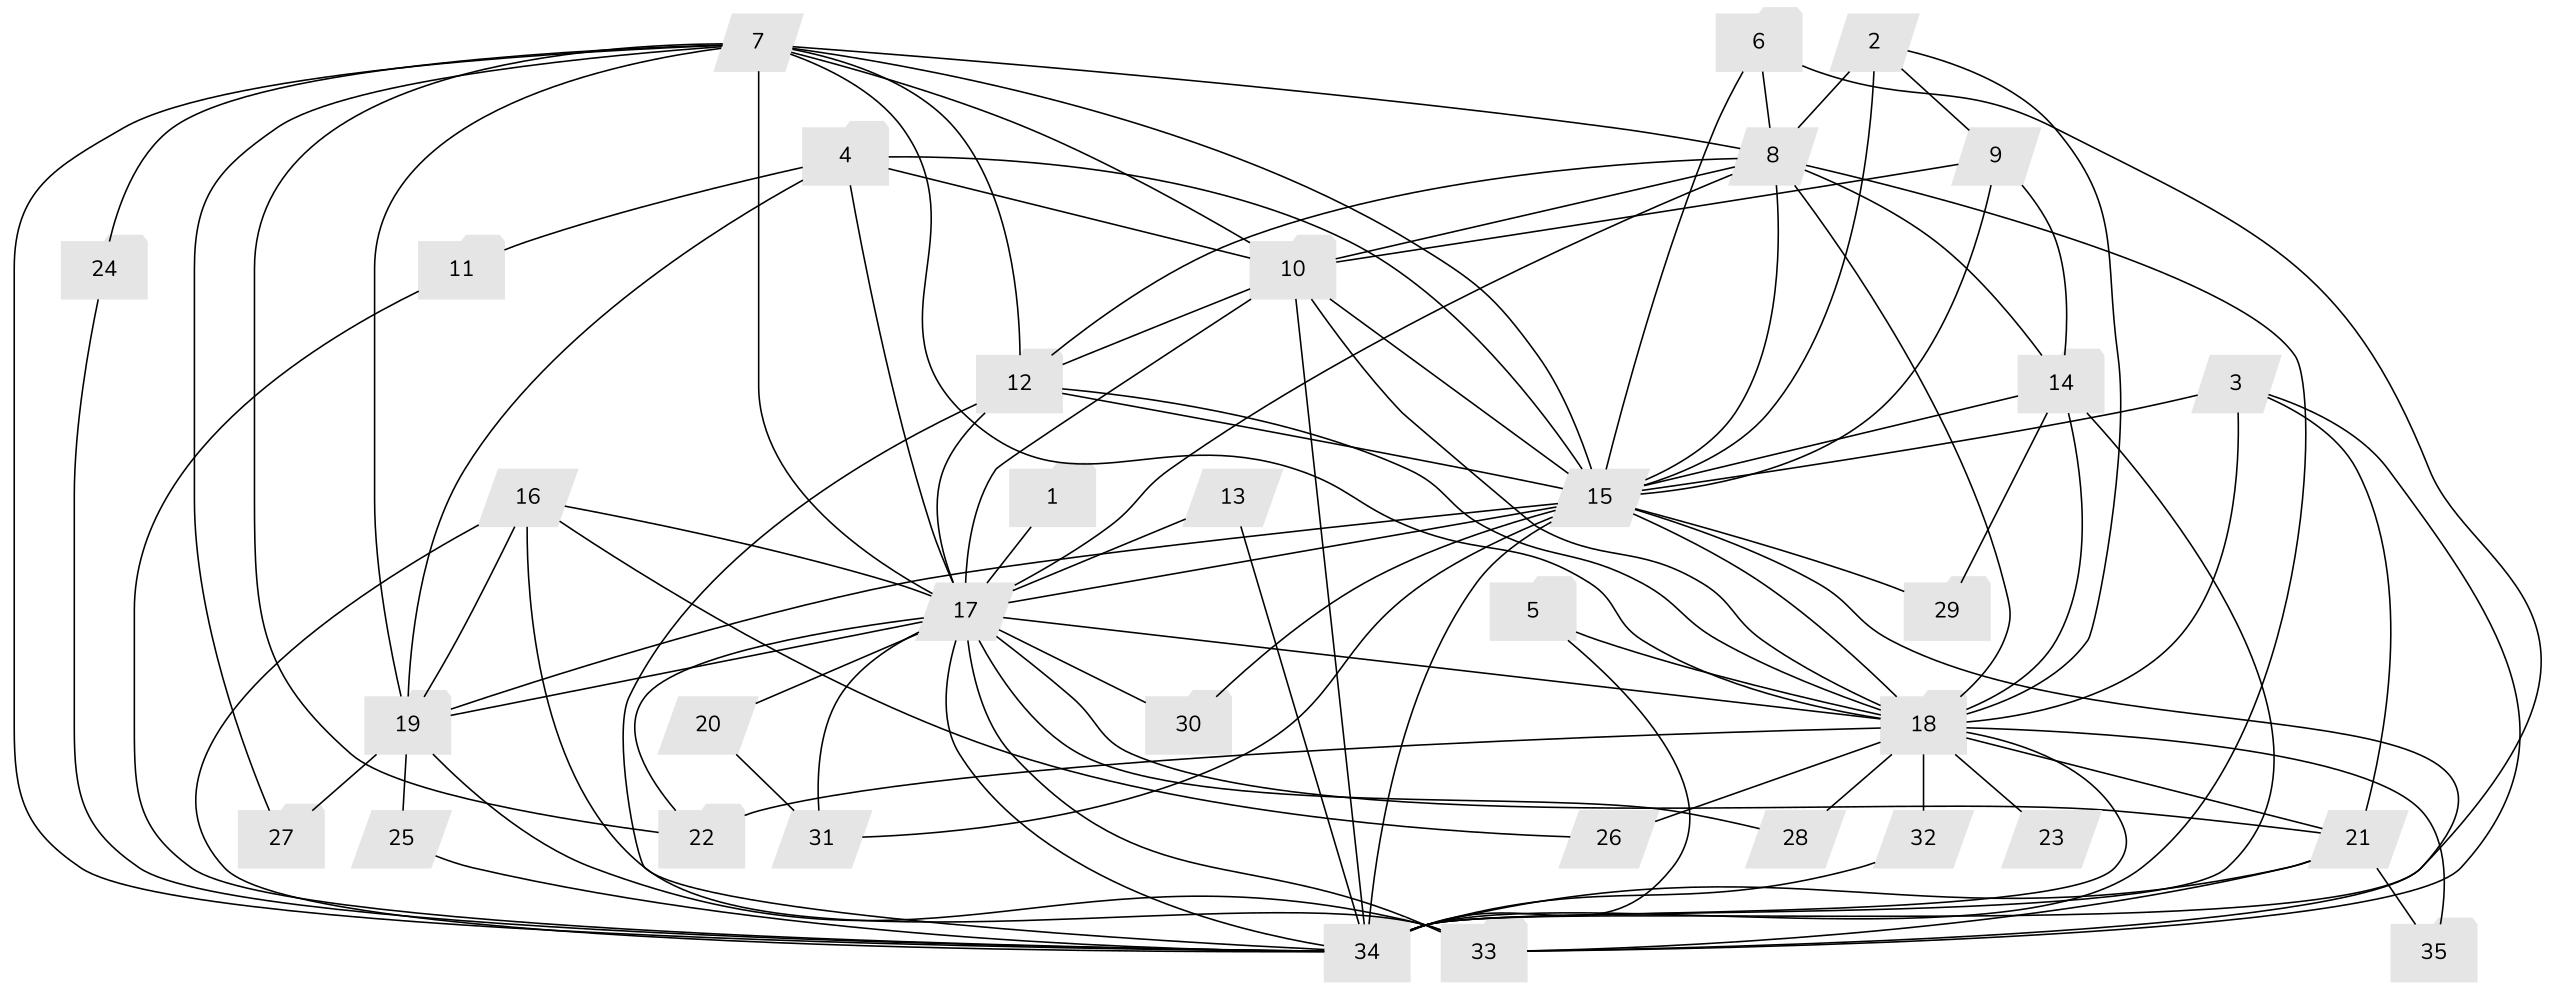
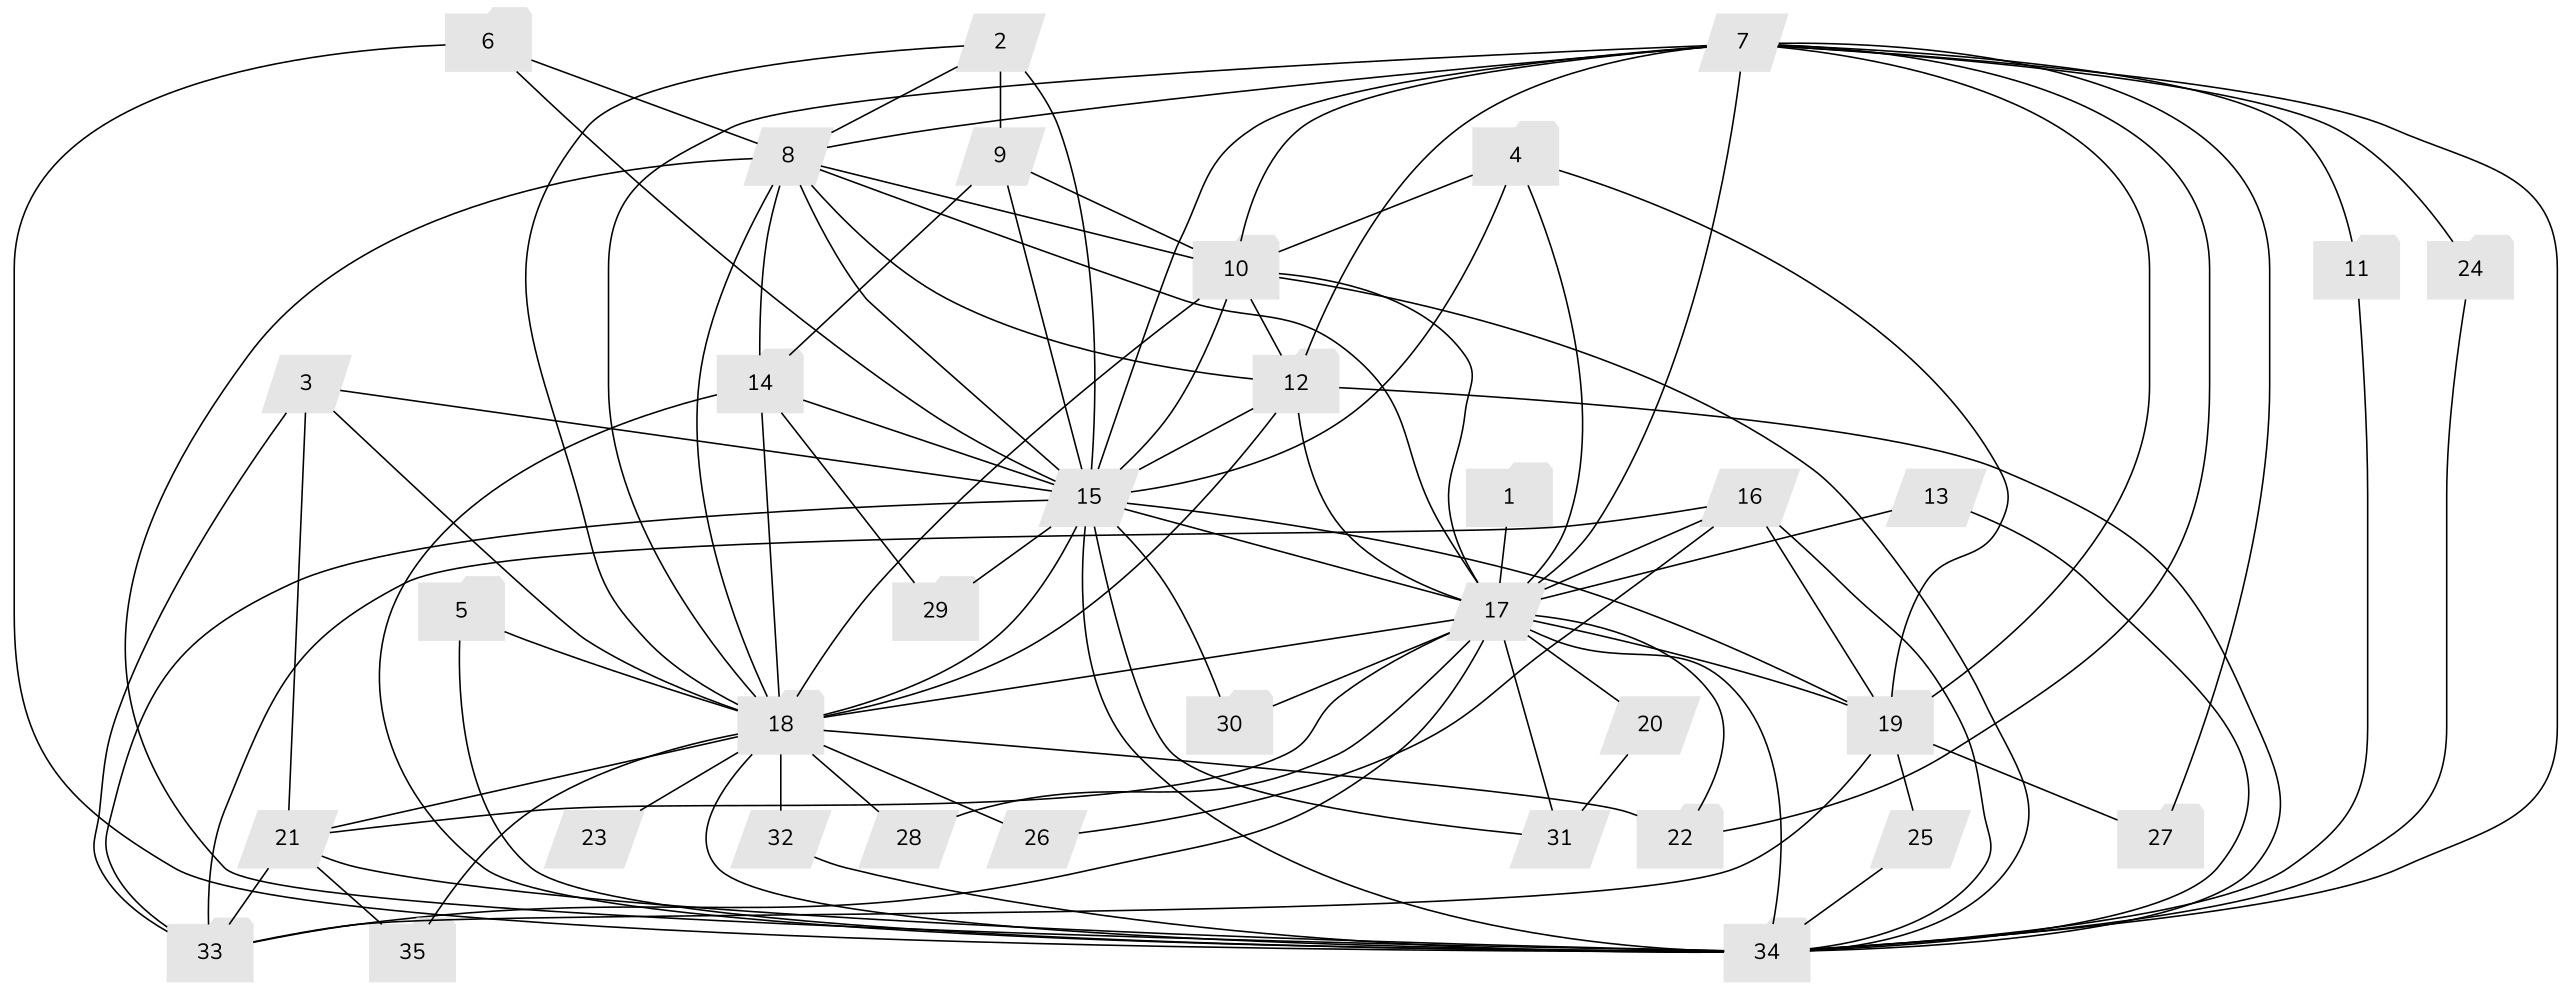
(652, 204) -> (2105, 73)
